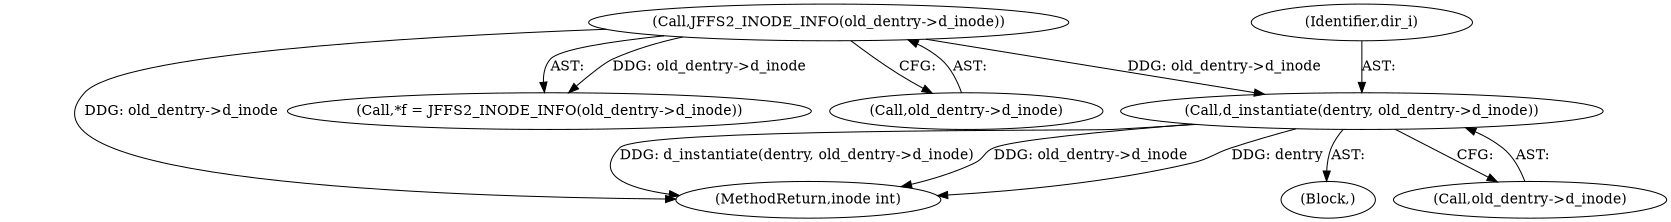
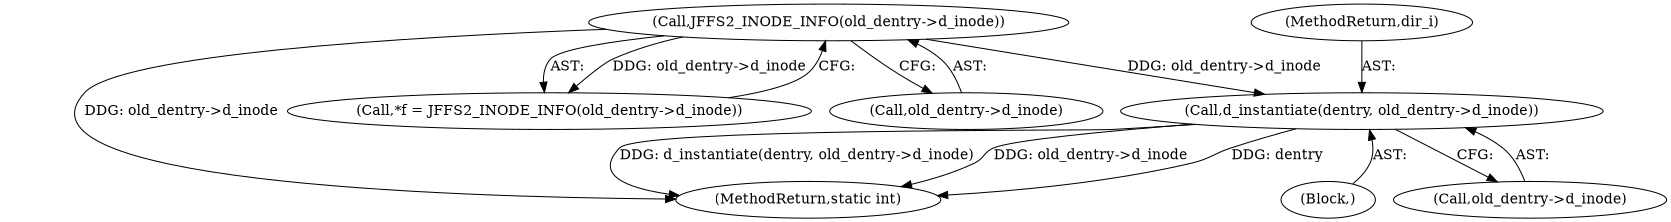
(1362, 22) -> (1362, 22)
none -> (783, 86)
(1331, 149) -> (1369, 165)
(808, 200) -> (808, 200)
